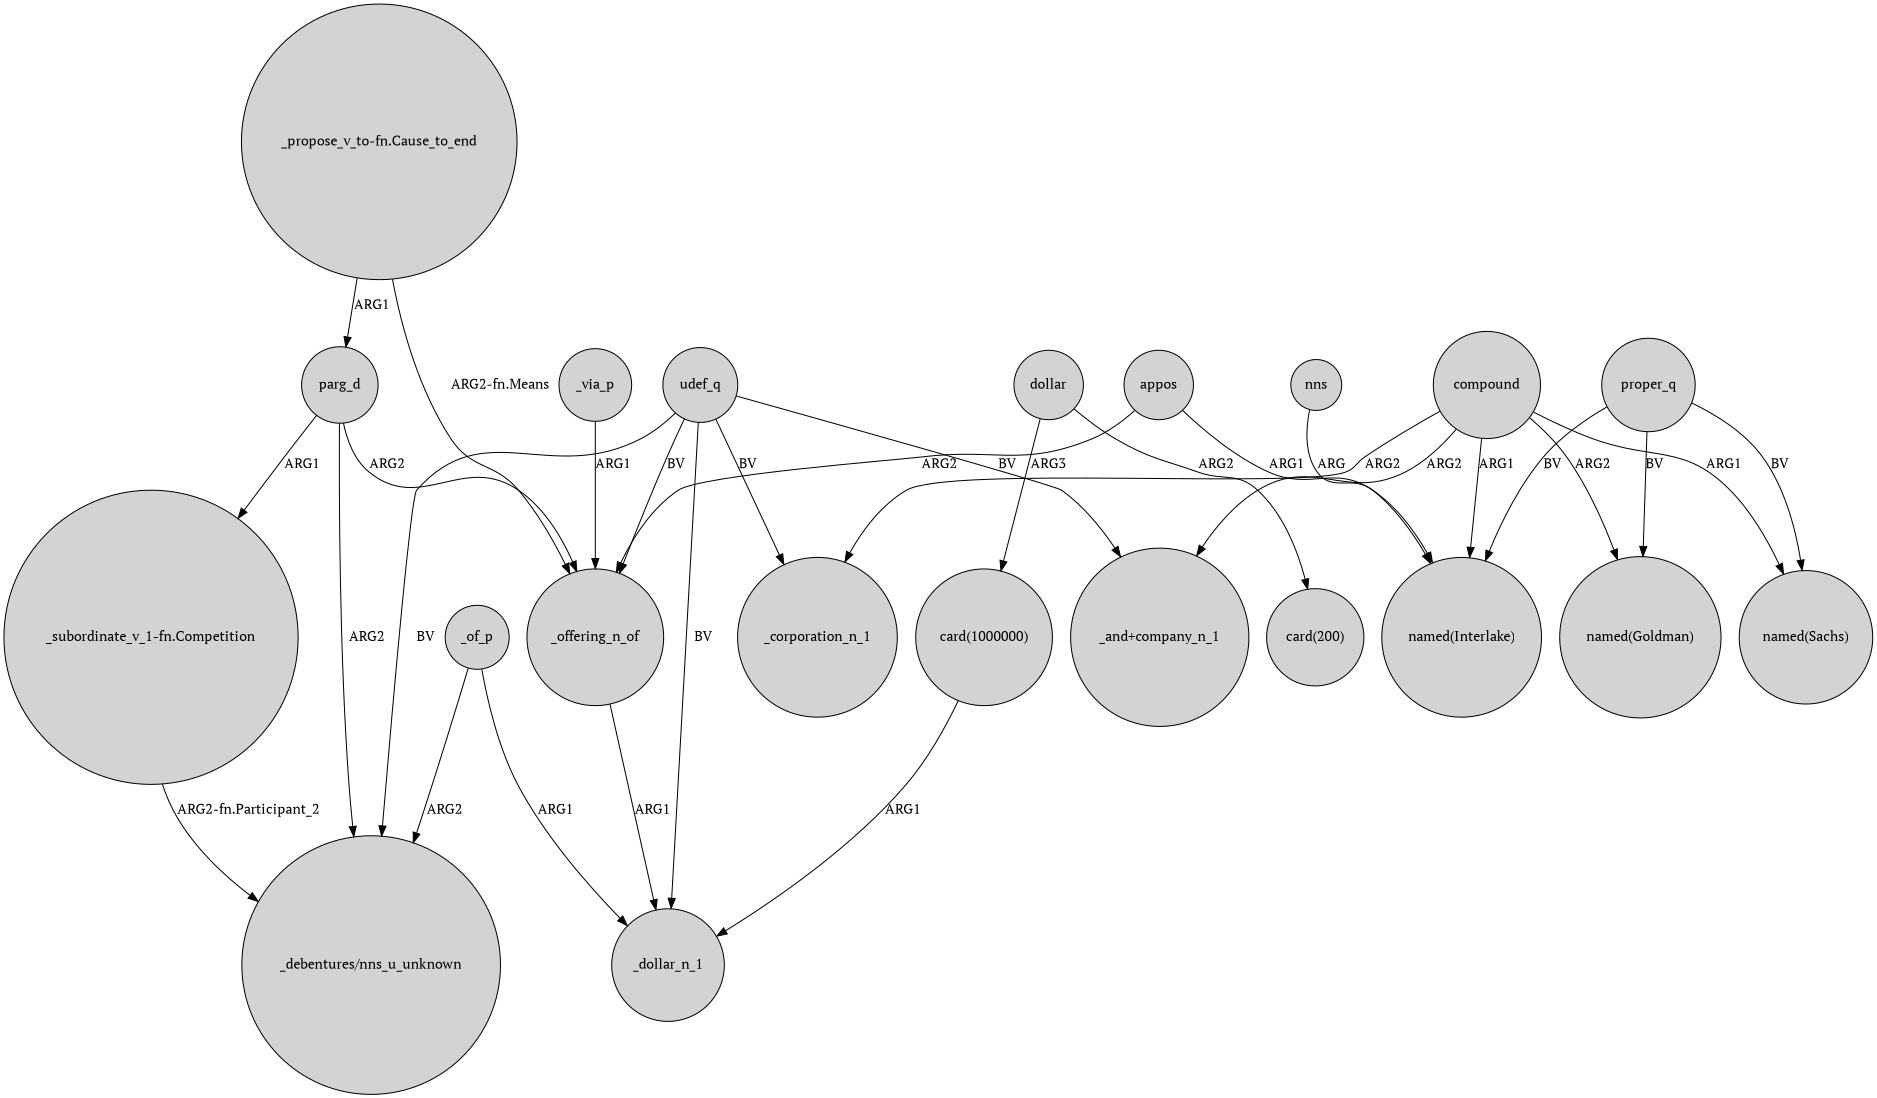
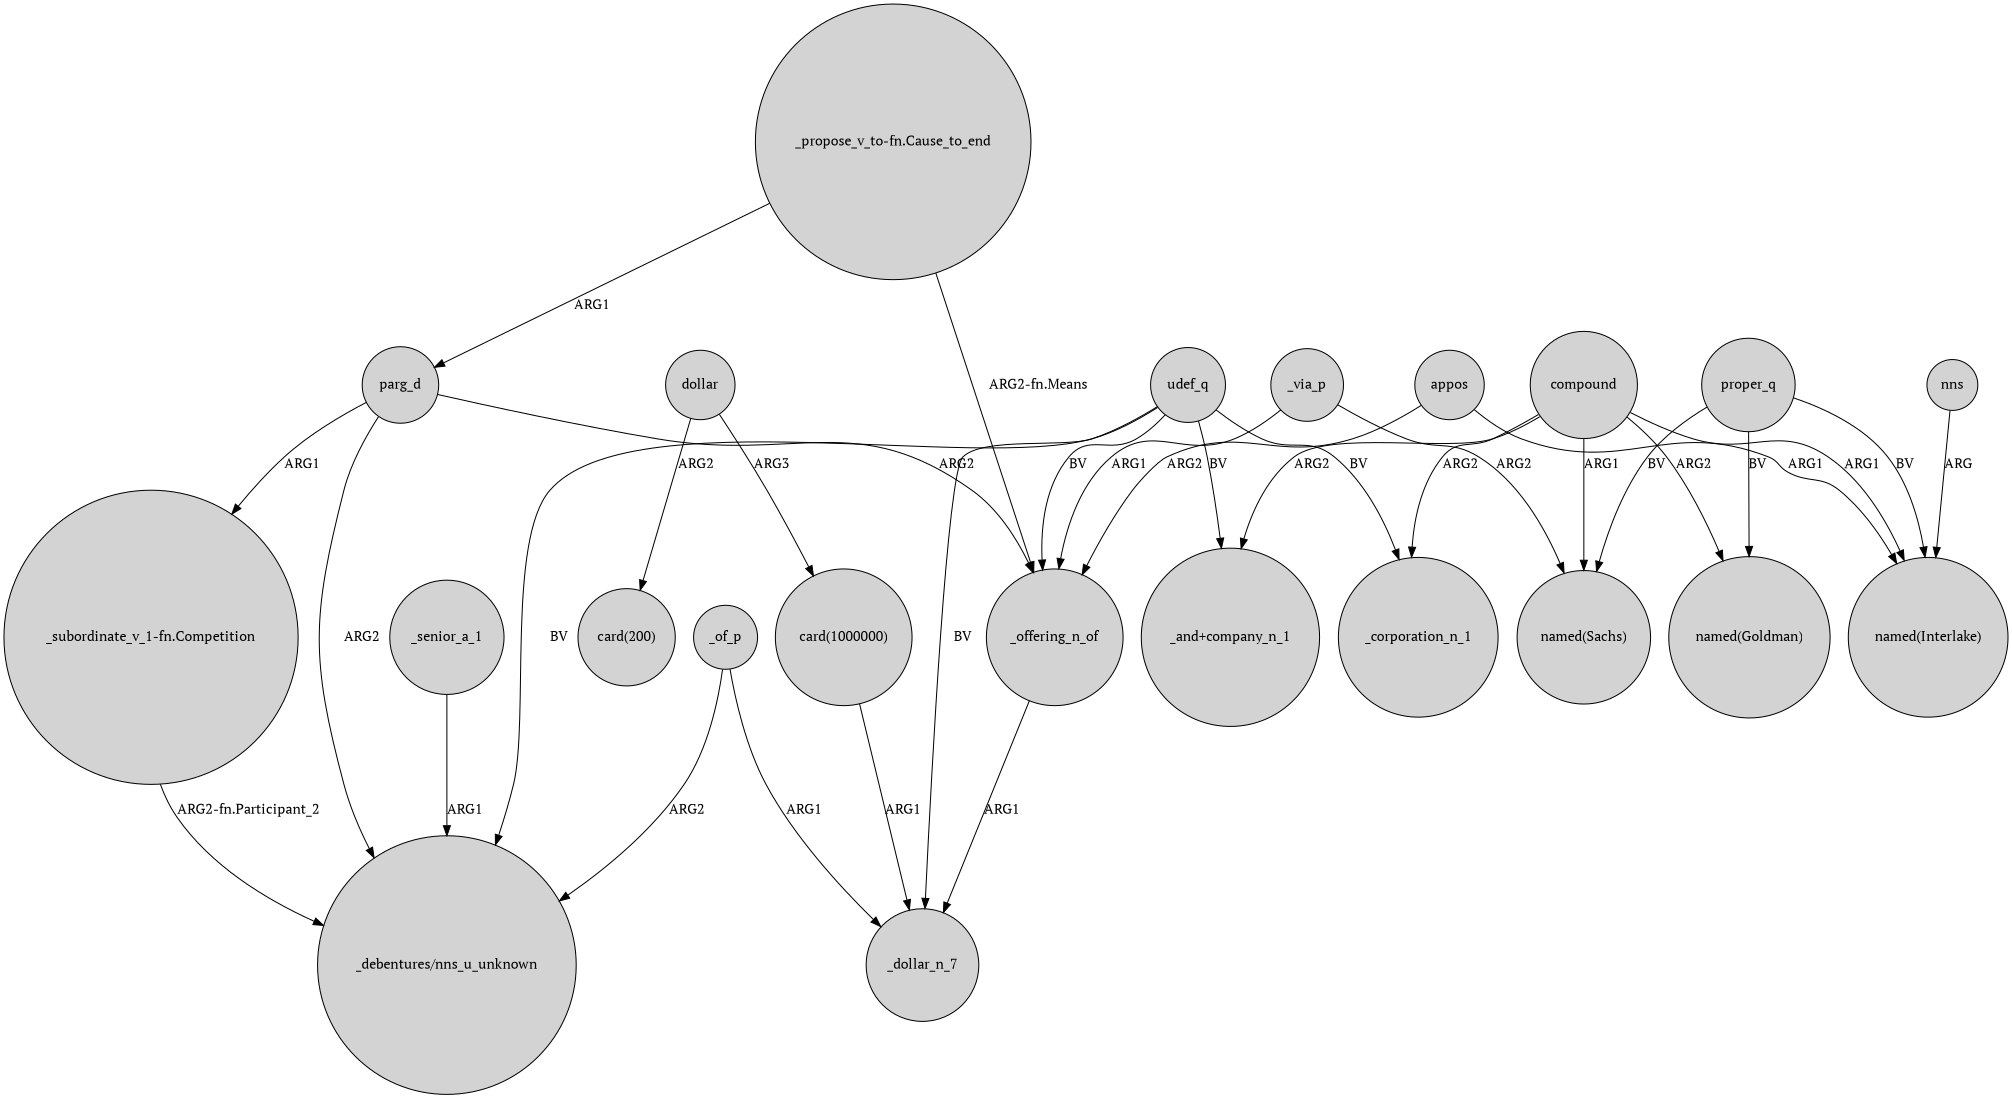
none -> (1472, 453)
none -> (447, 637)
(668, 965) -> (922, 965)
